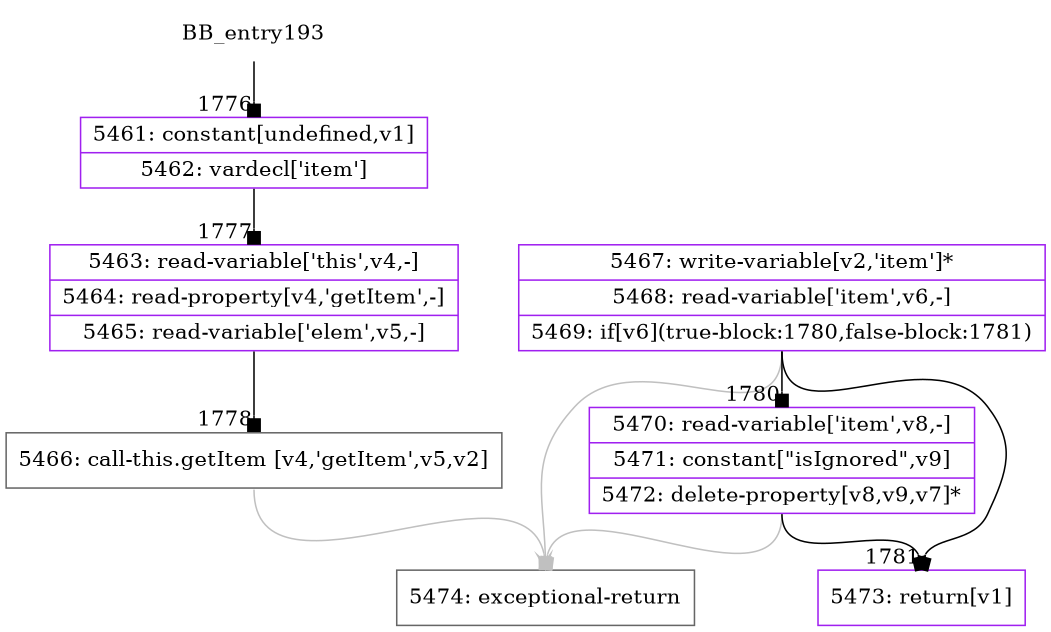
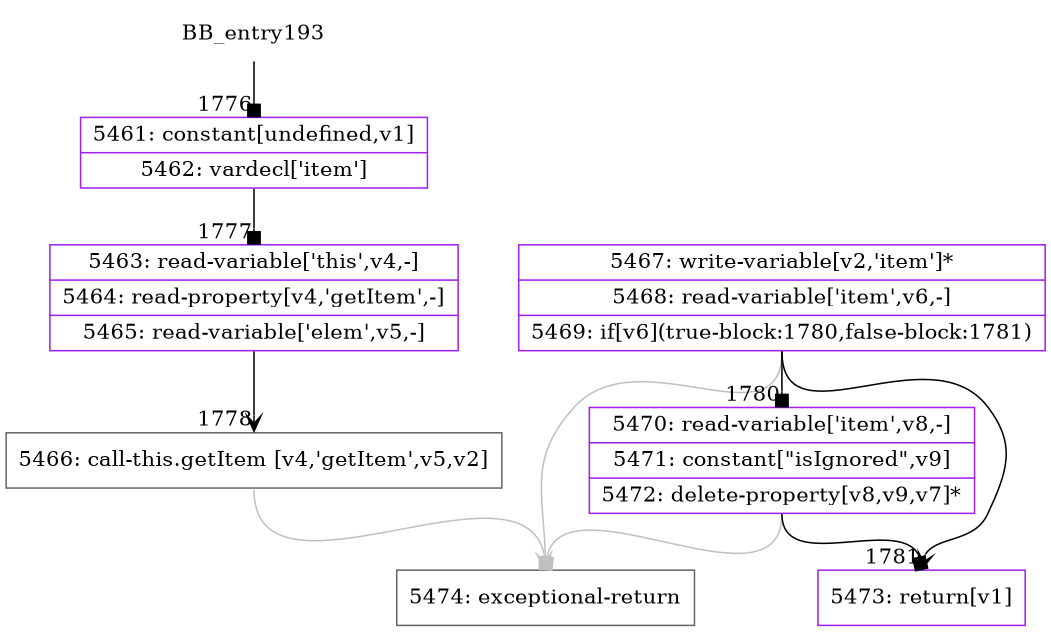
(254, 384) -> (254, 384)
(969, 392) -> (969, 392)
